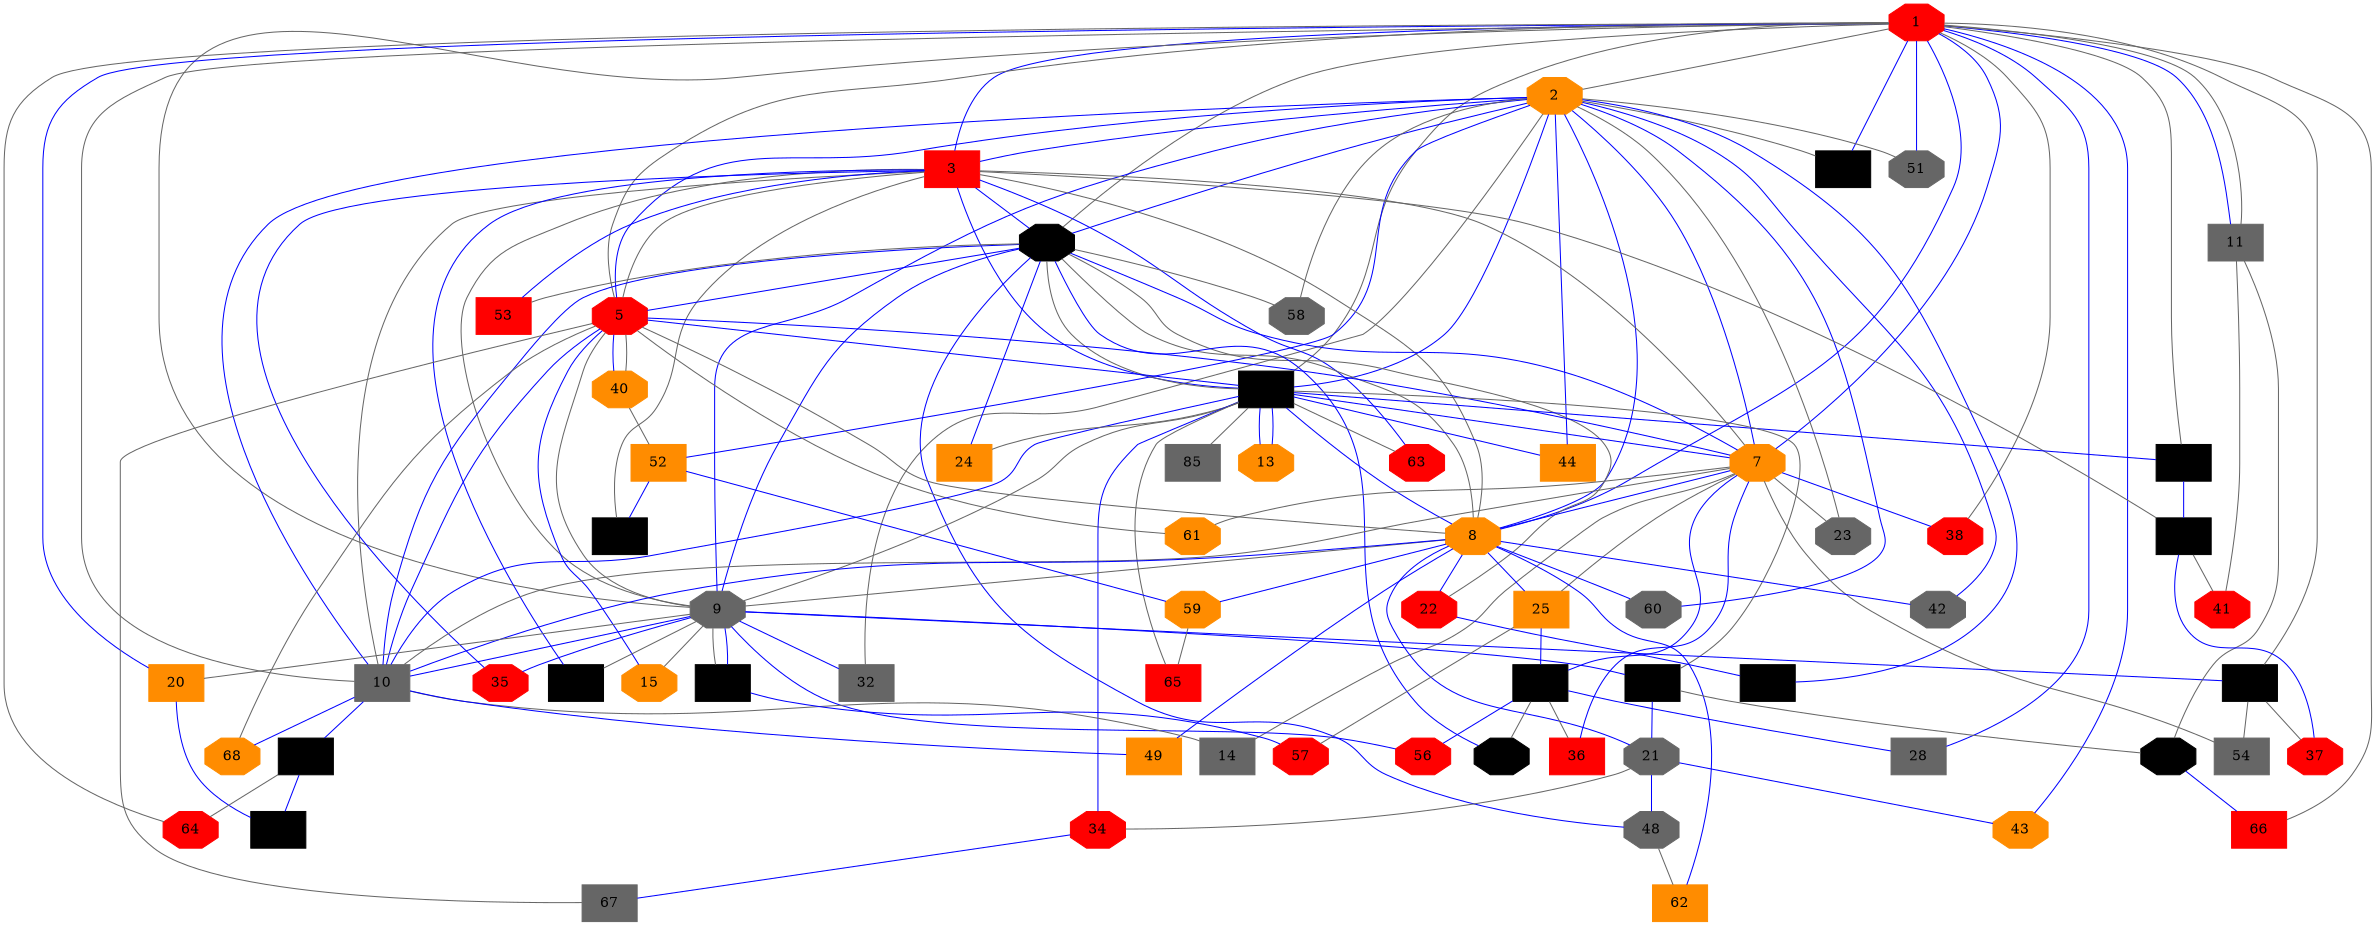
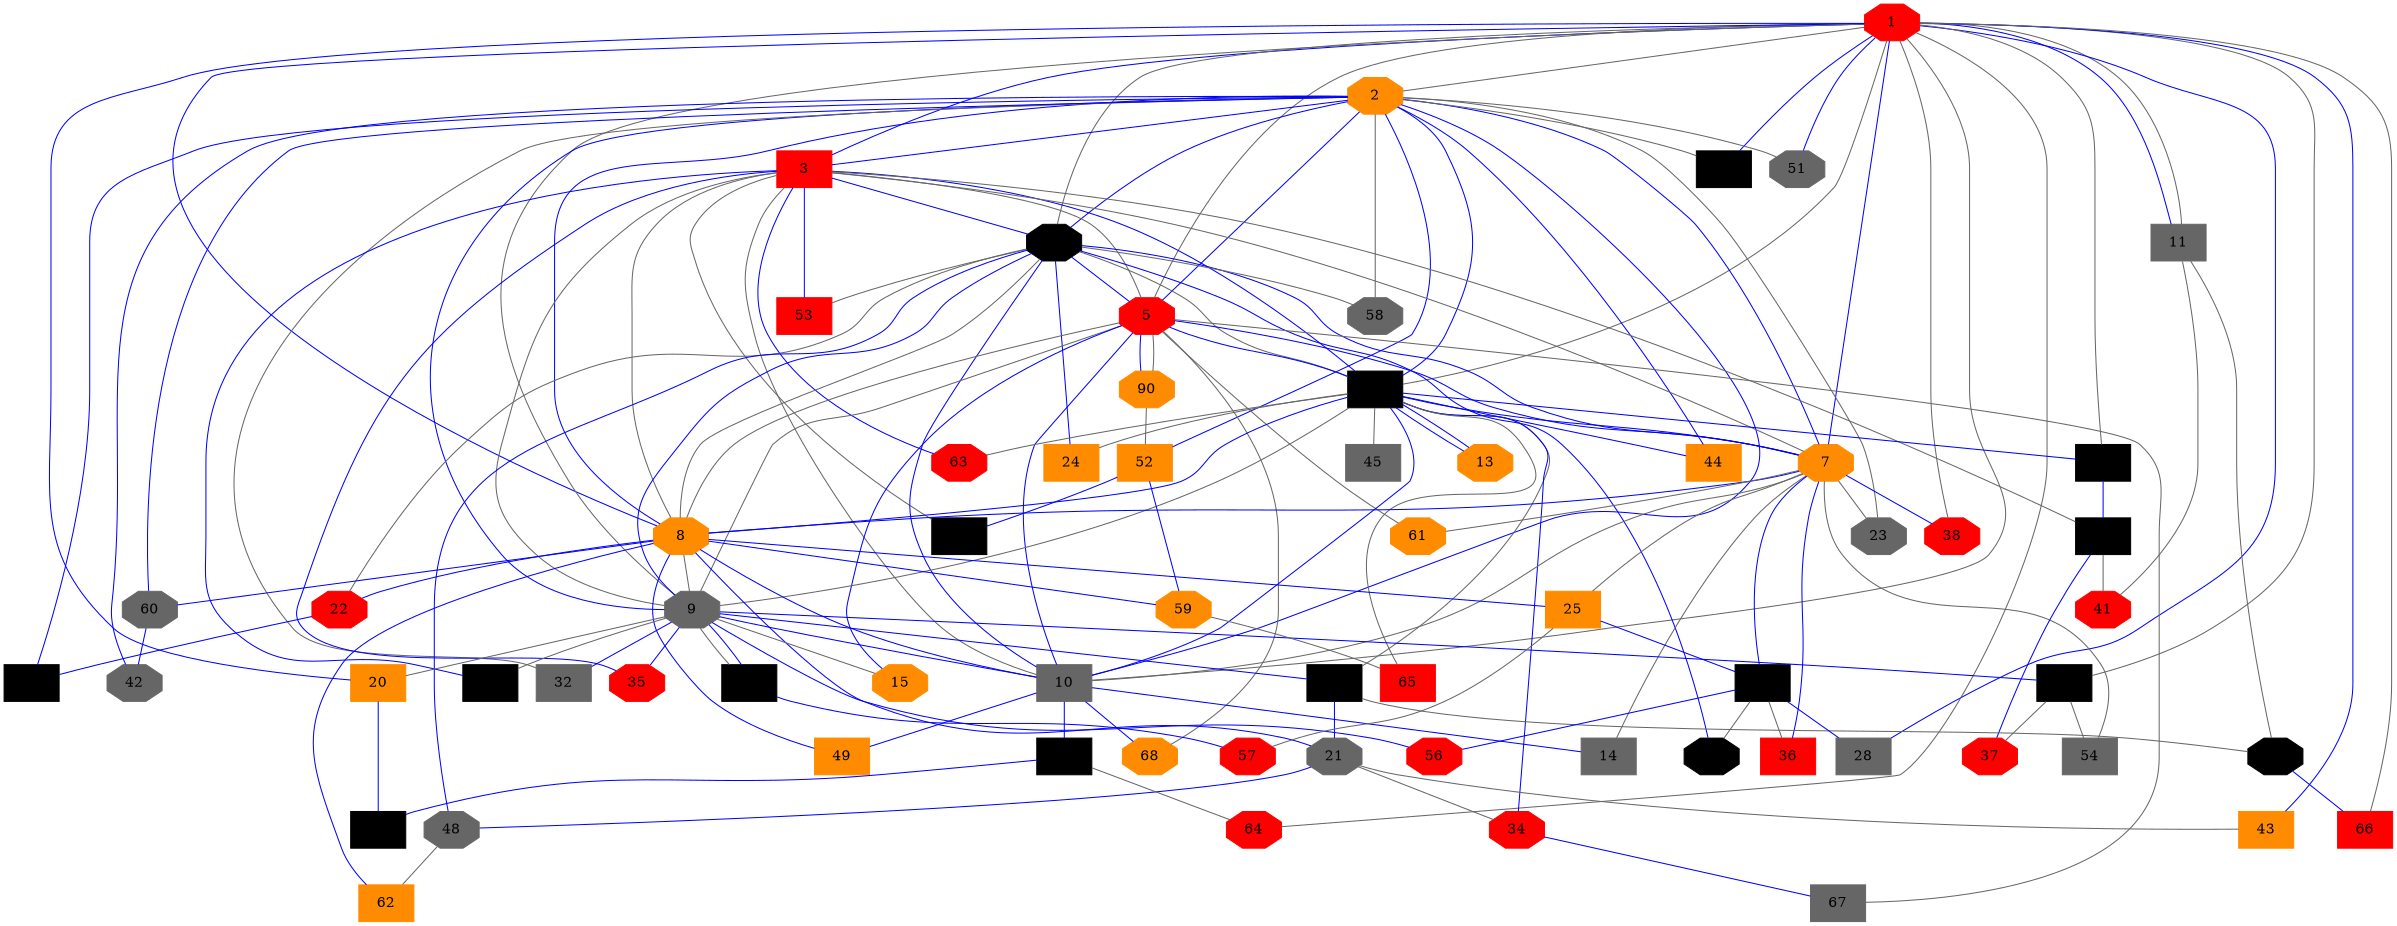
(620, 389) -> (1147, 389)
(1193, 463) -> (1373, 463)
(1706, 573) -> (144, 637)
(786, 709) -> (1324, 718)
(1836, 793) -> (1798, 817)
(2021, 830) -> (2266, 830)
